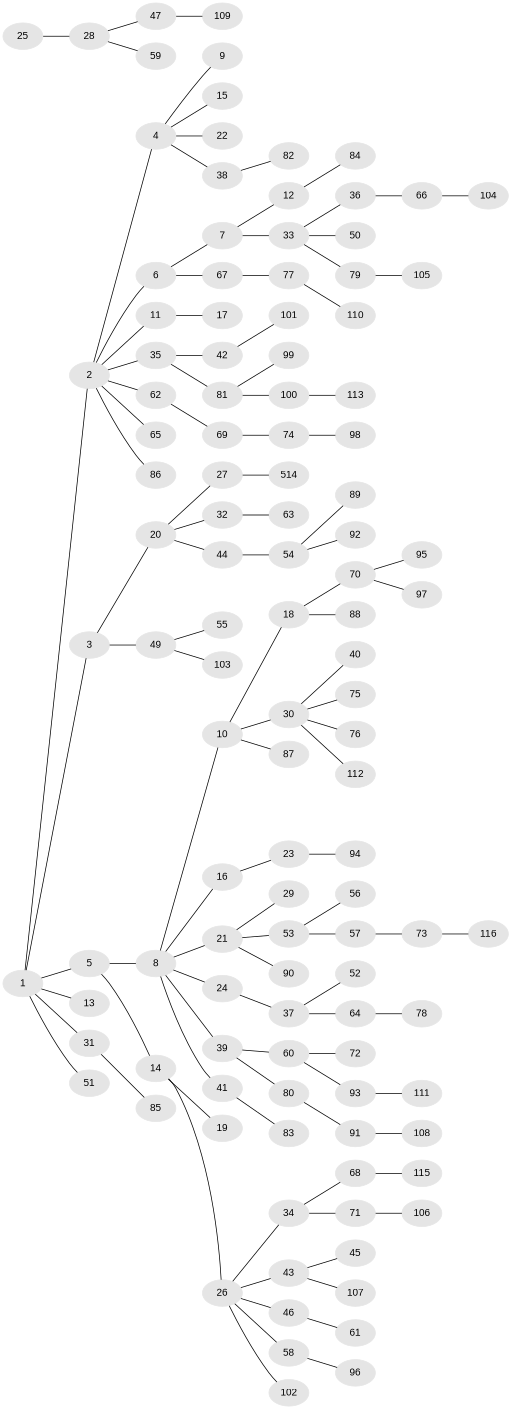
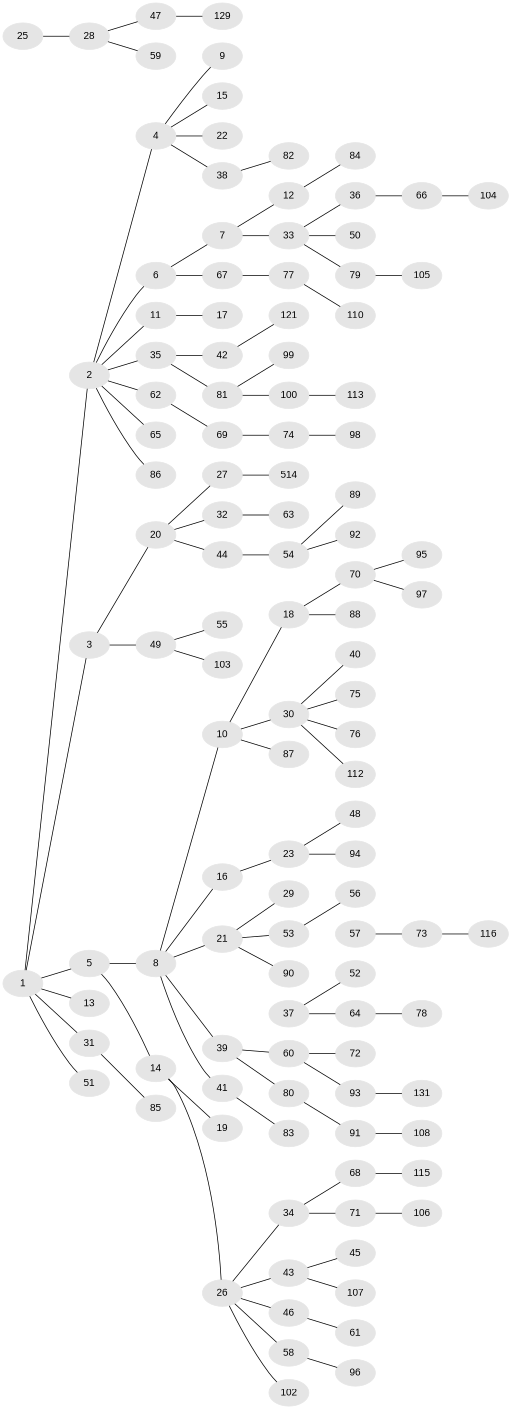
(222, 16) -> (222, 16)
(289, 316) -> (289, 316)
none -> (355, 814)
(322, 934) -> none
(222, 989) -> none
(422, 1094) -> (422, 1094)
